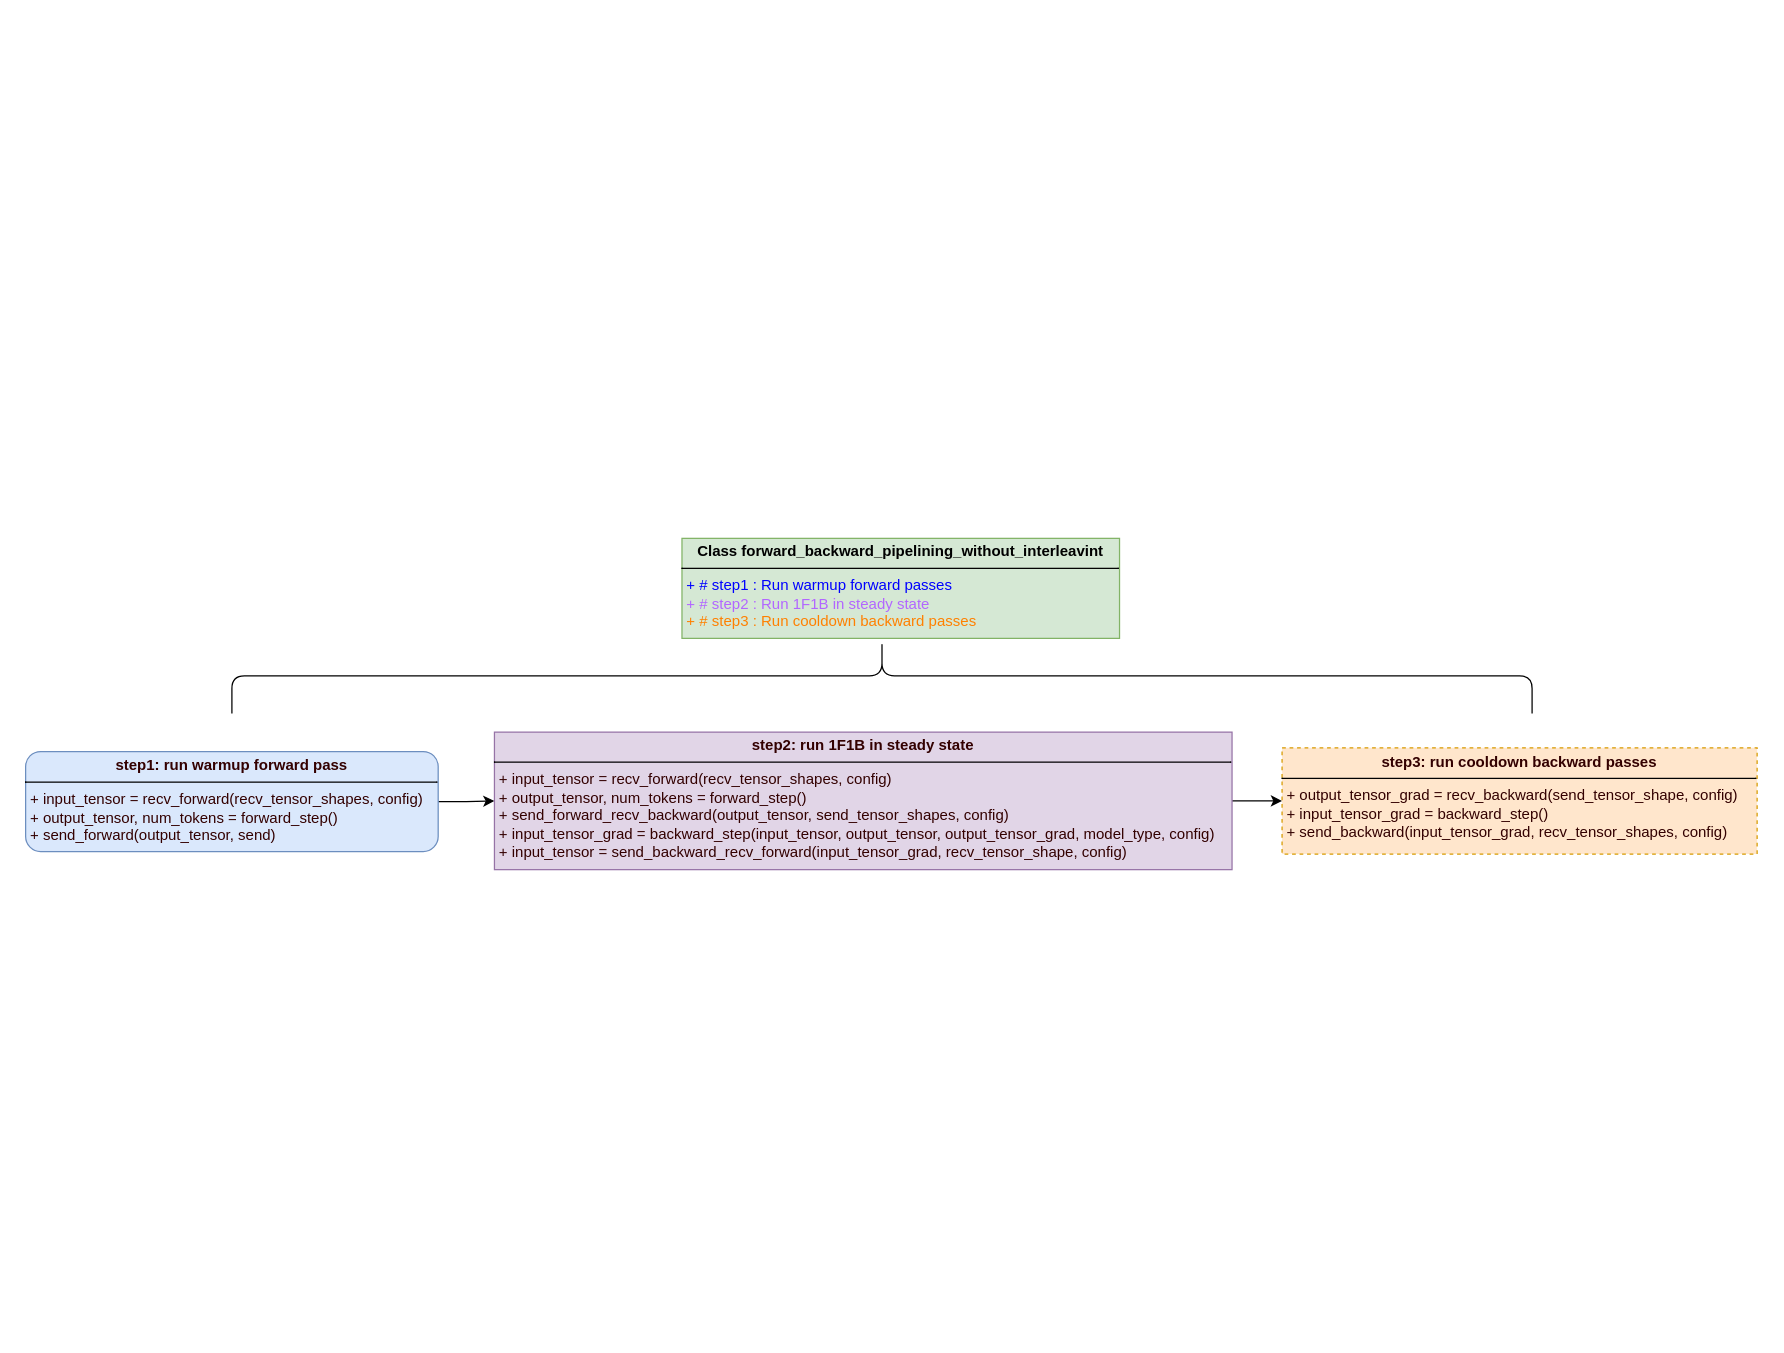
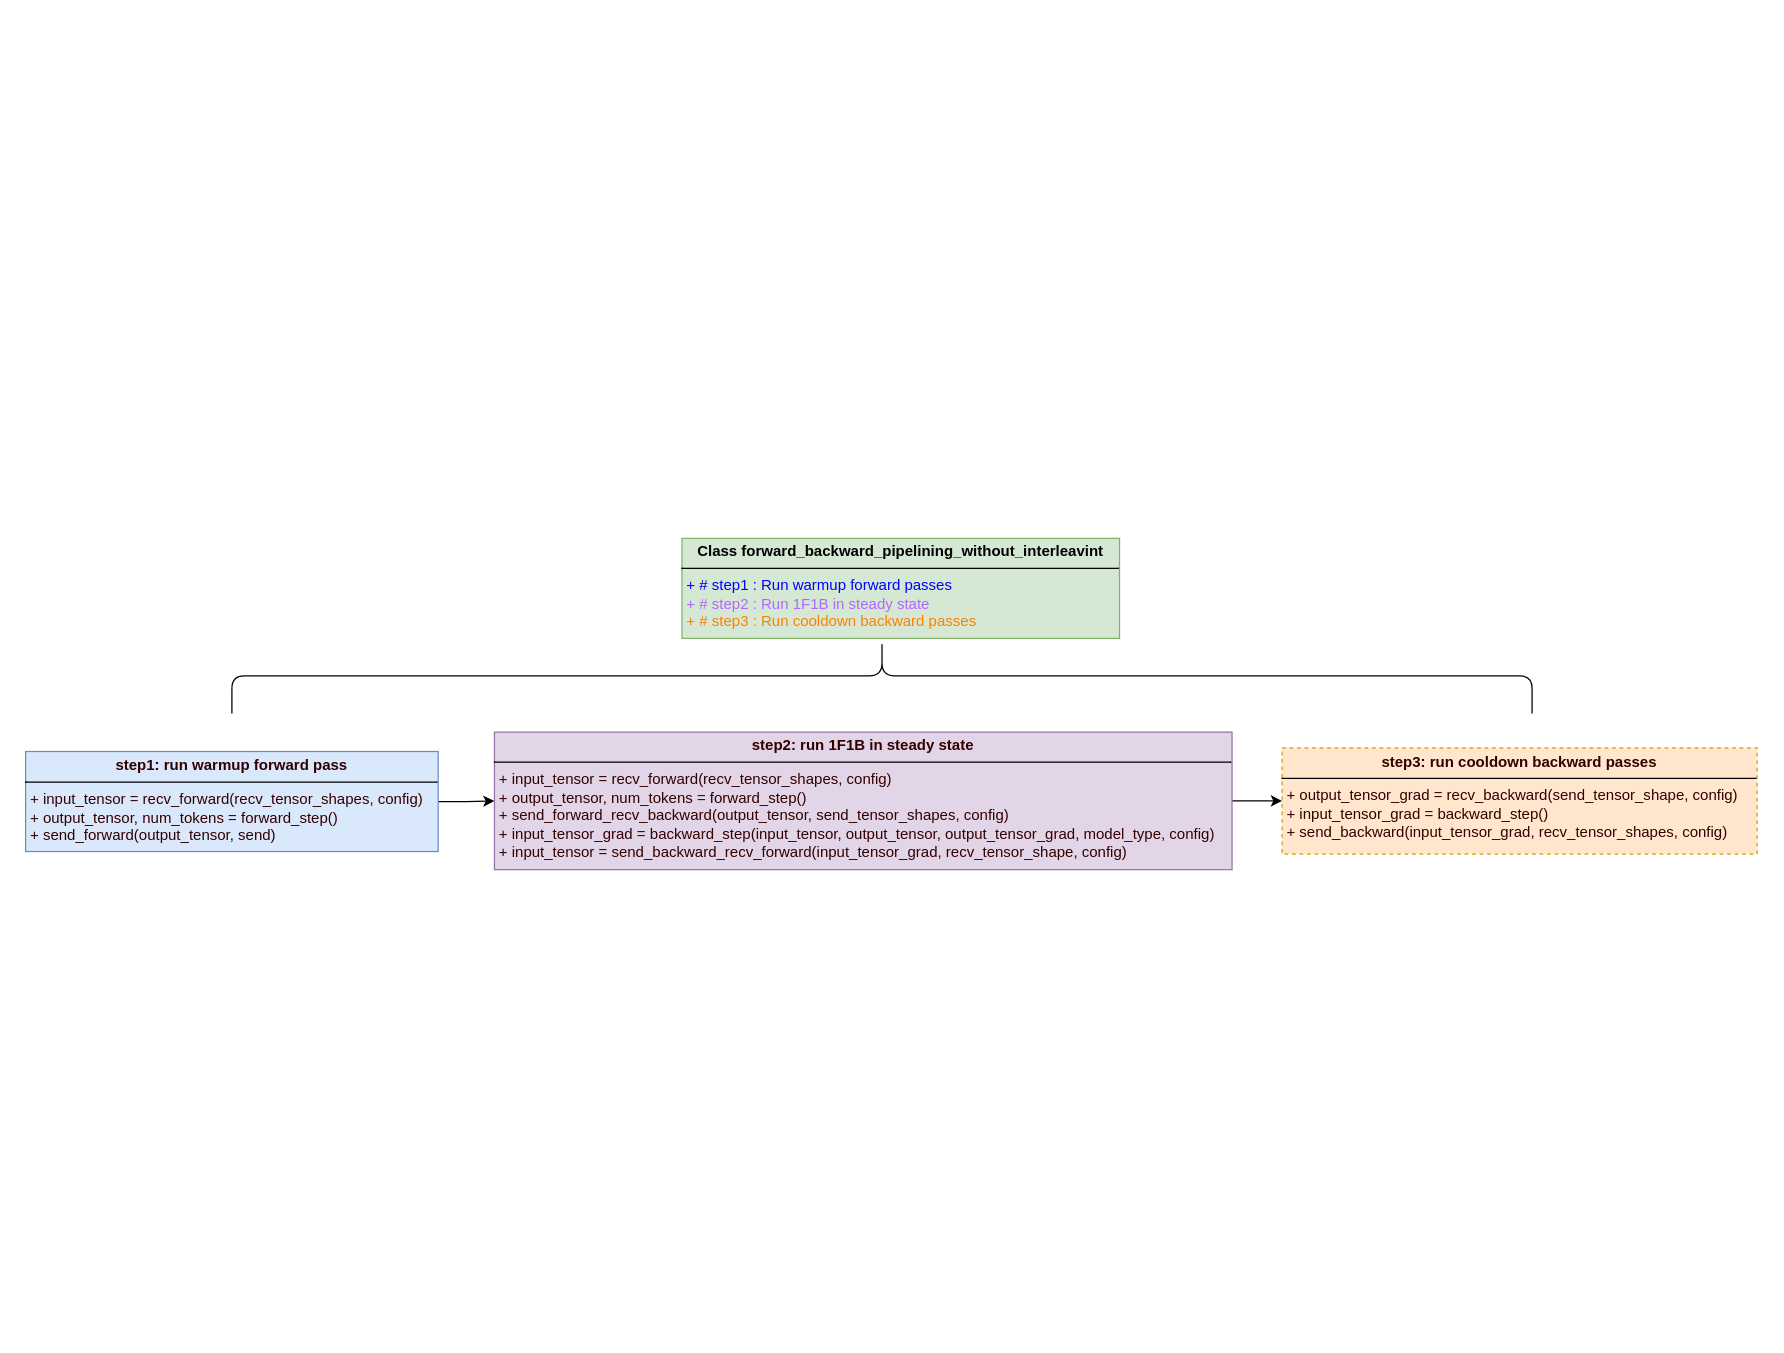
(232, 801) -> (232, 801)
